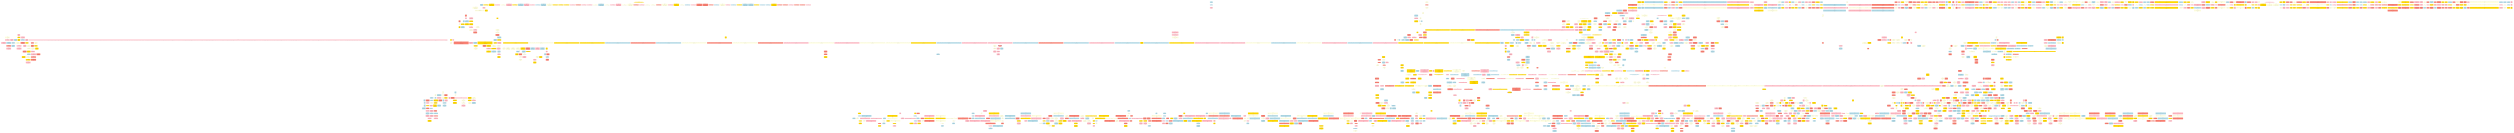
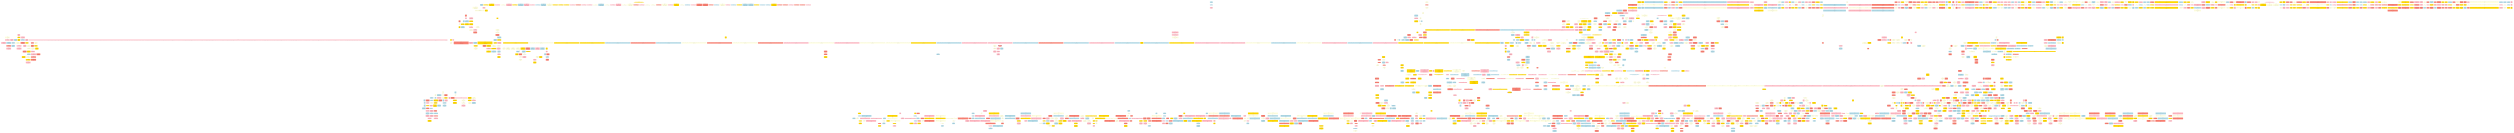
(1096, 121) -> (1096, 121)
